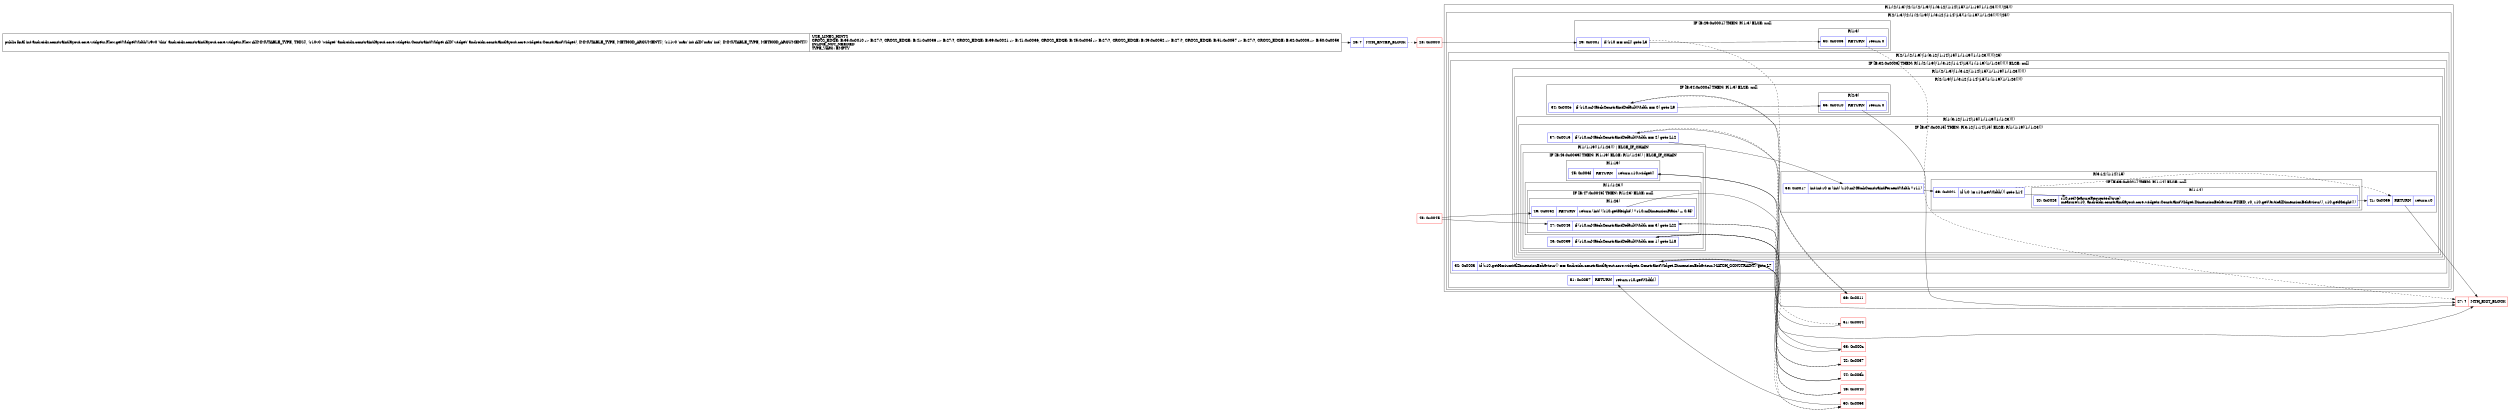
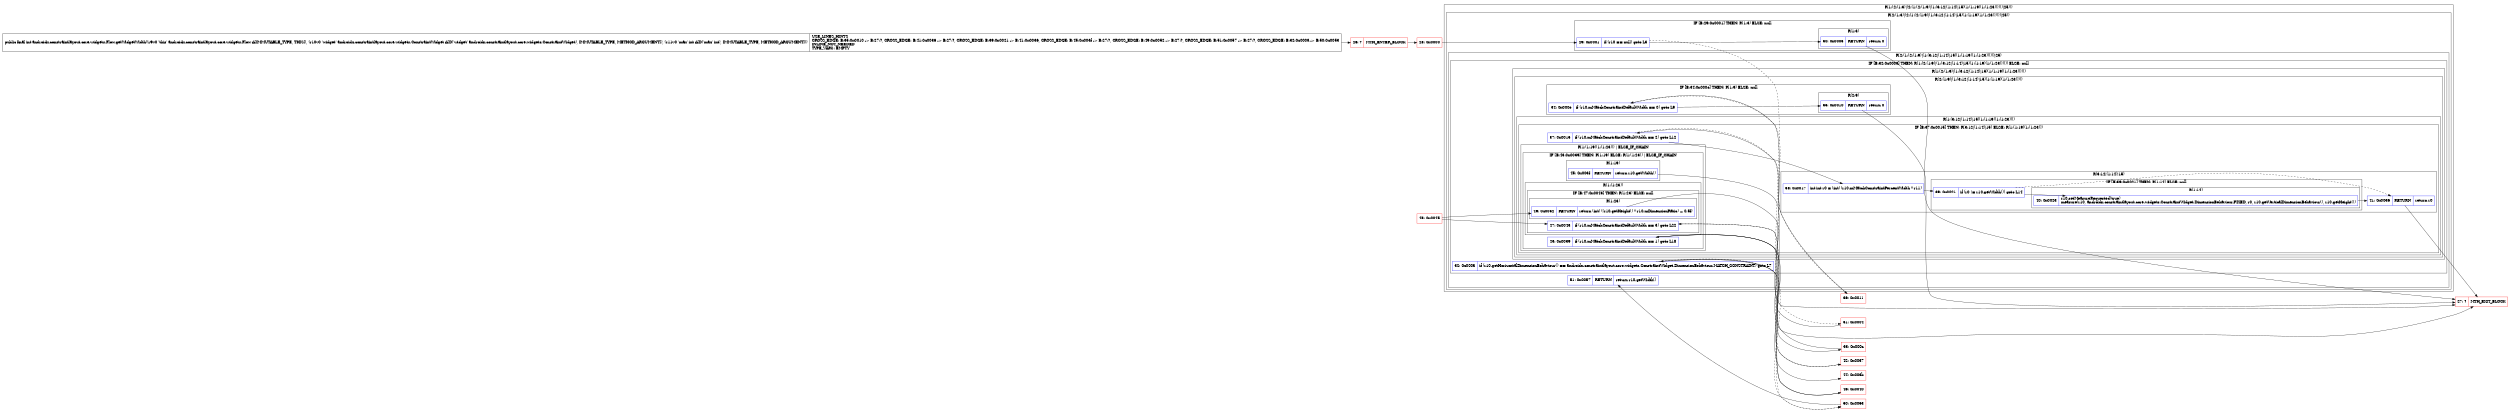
(1379, 43) -> (1379, 43)
(1411, 43) -> (1411, 43)
(1636, 173) -> (1636, 173)
(2056, 248) -> (2056, 248)
(1778, 256) -> none
(1778, 285) -> (1778, 285)
